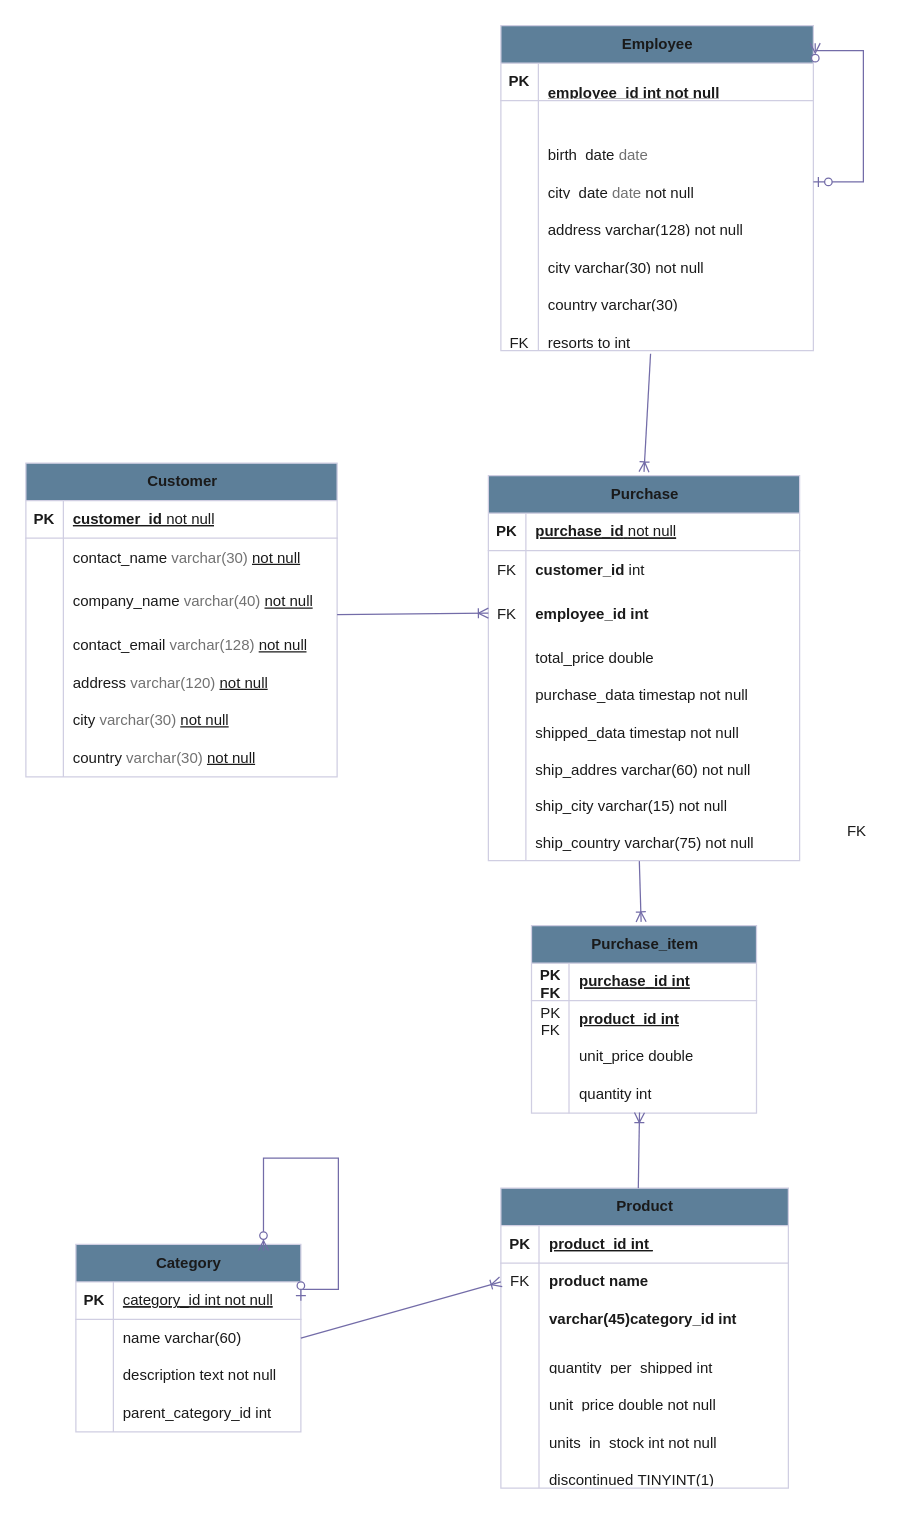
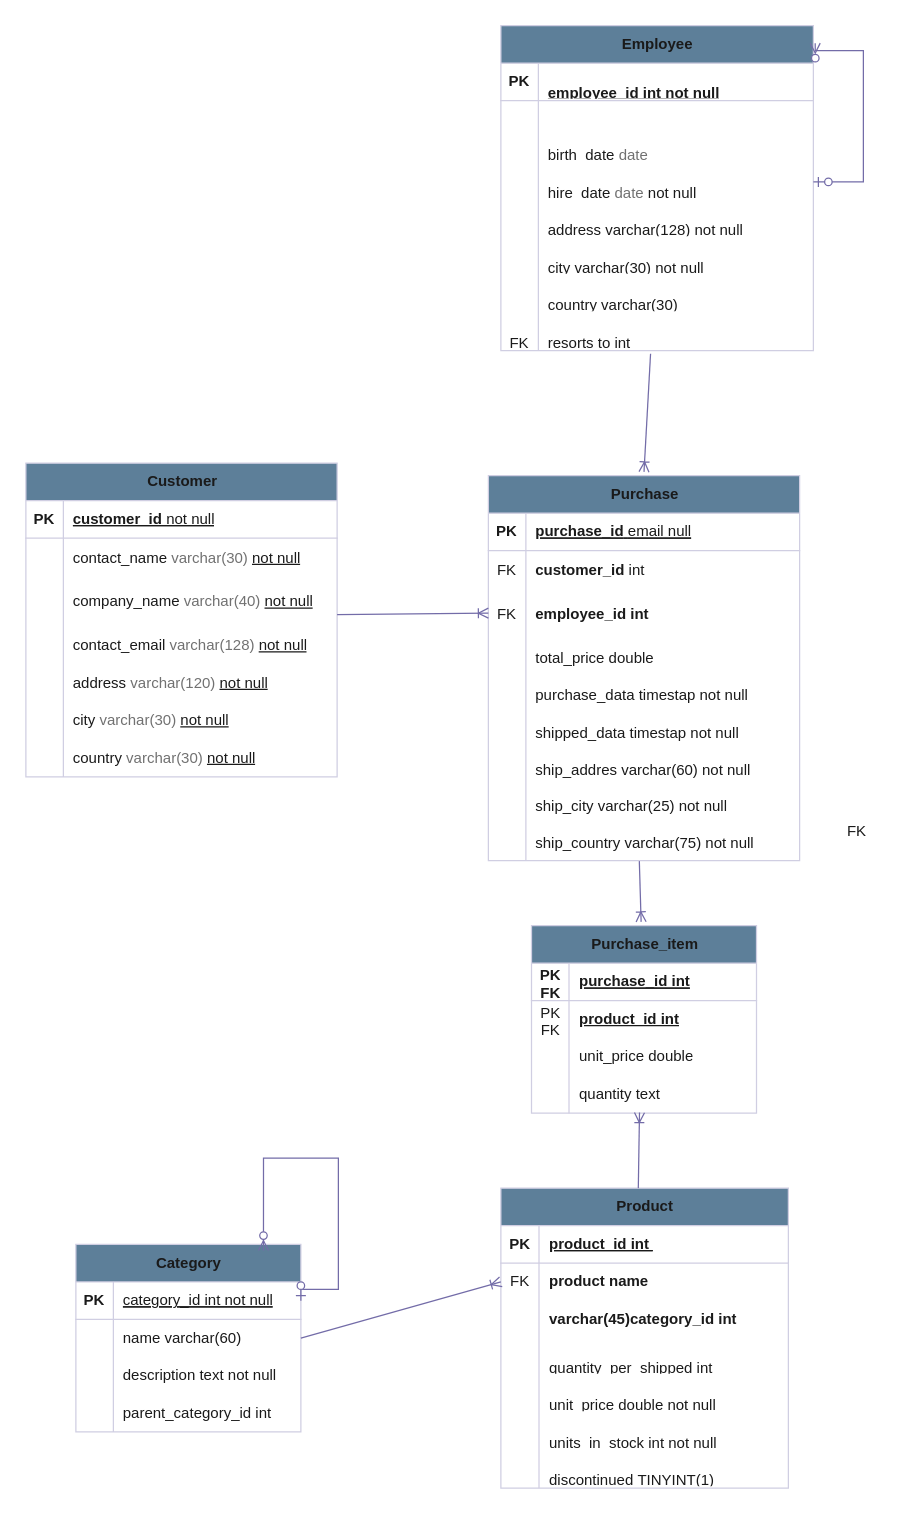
(637, 182) -> (637, 182)
(612, 532) -> (616, 532)
(648, 807) -> (648, 807)
(624, 1094) -> (630, 1094)
